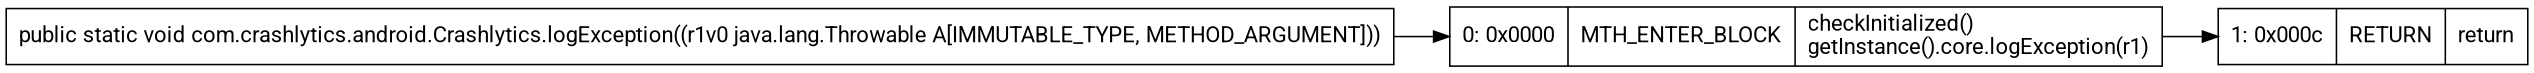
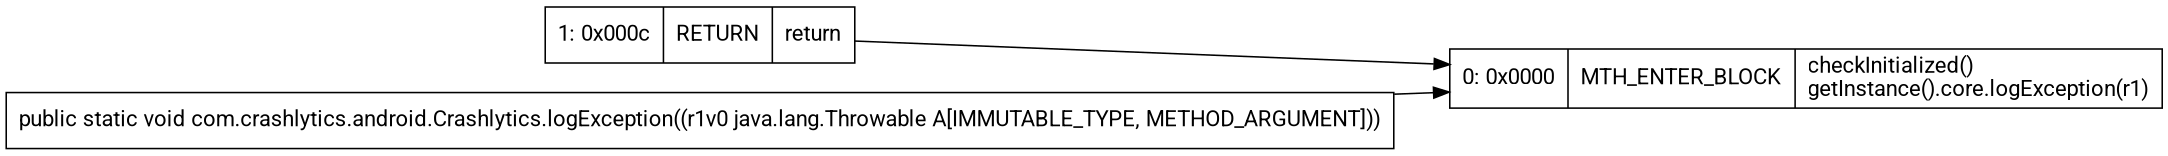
(2182, 37) -> (1144, 52)
